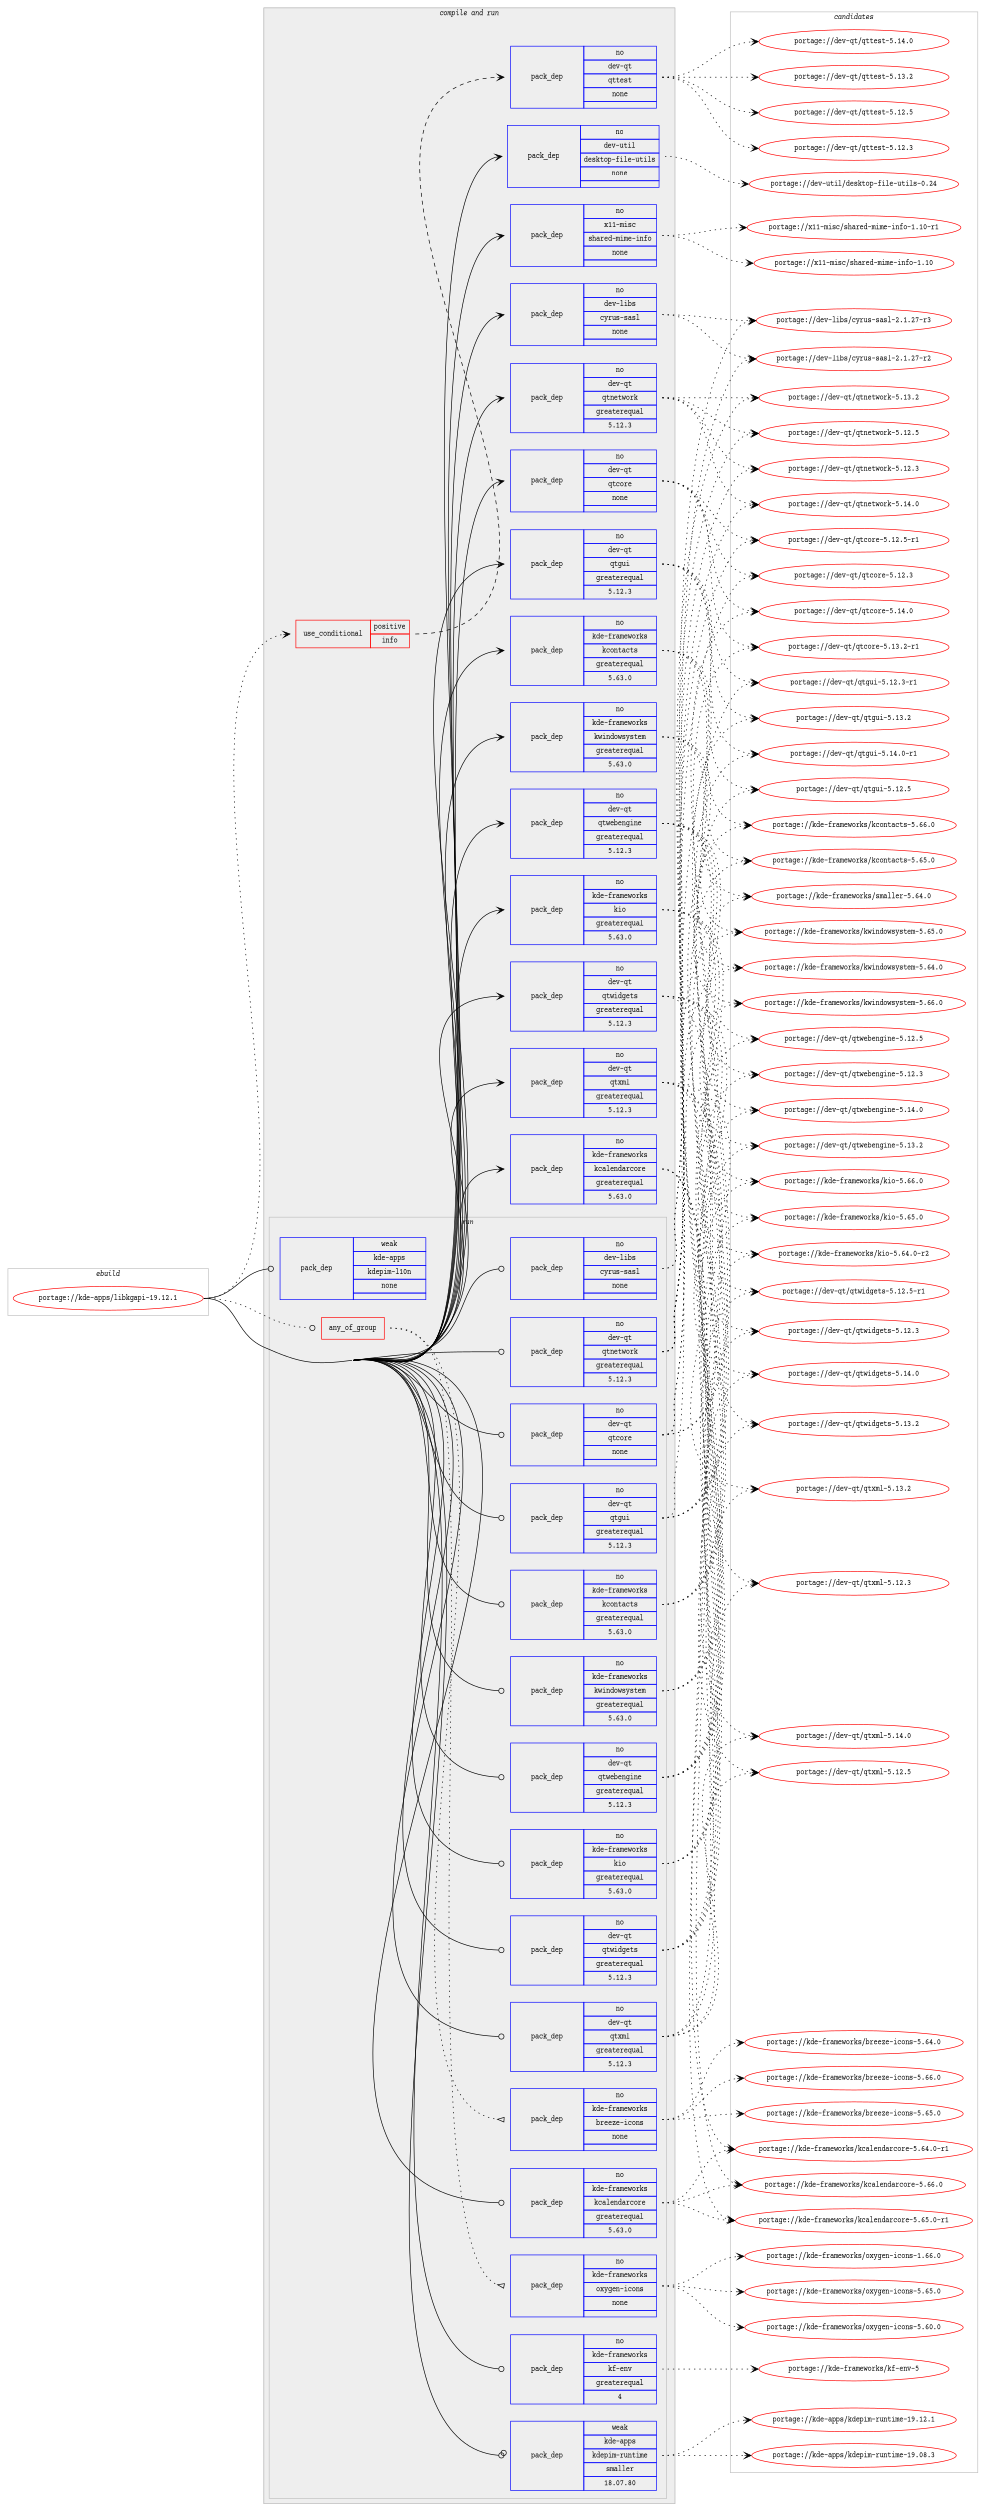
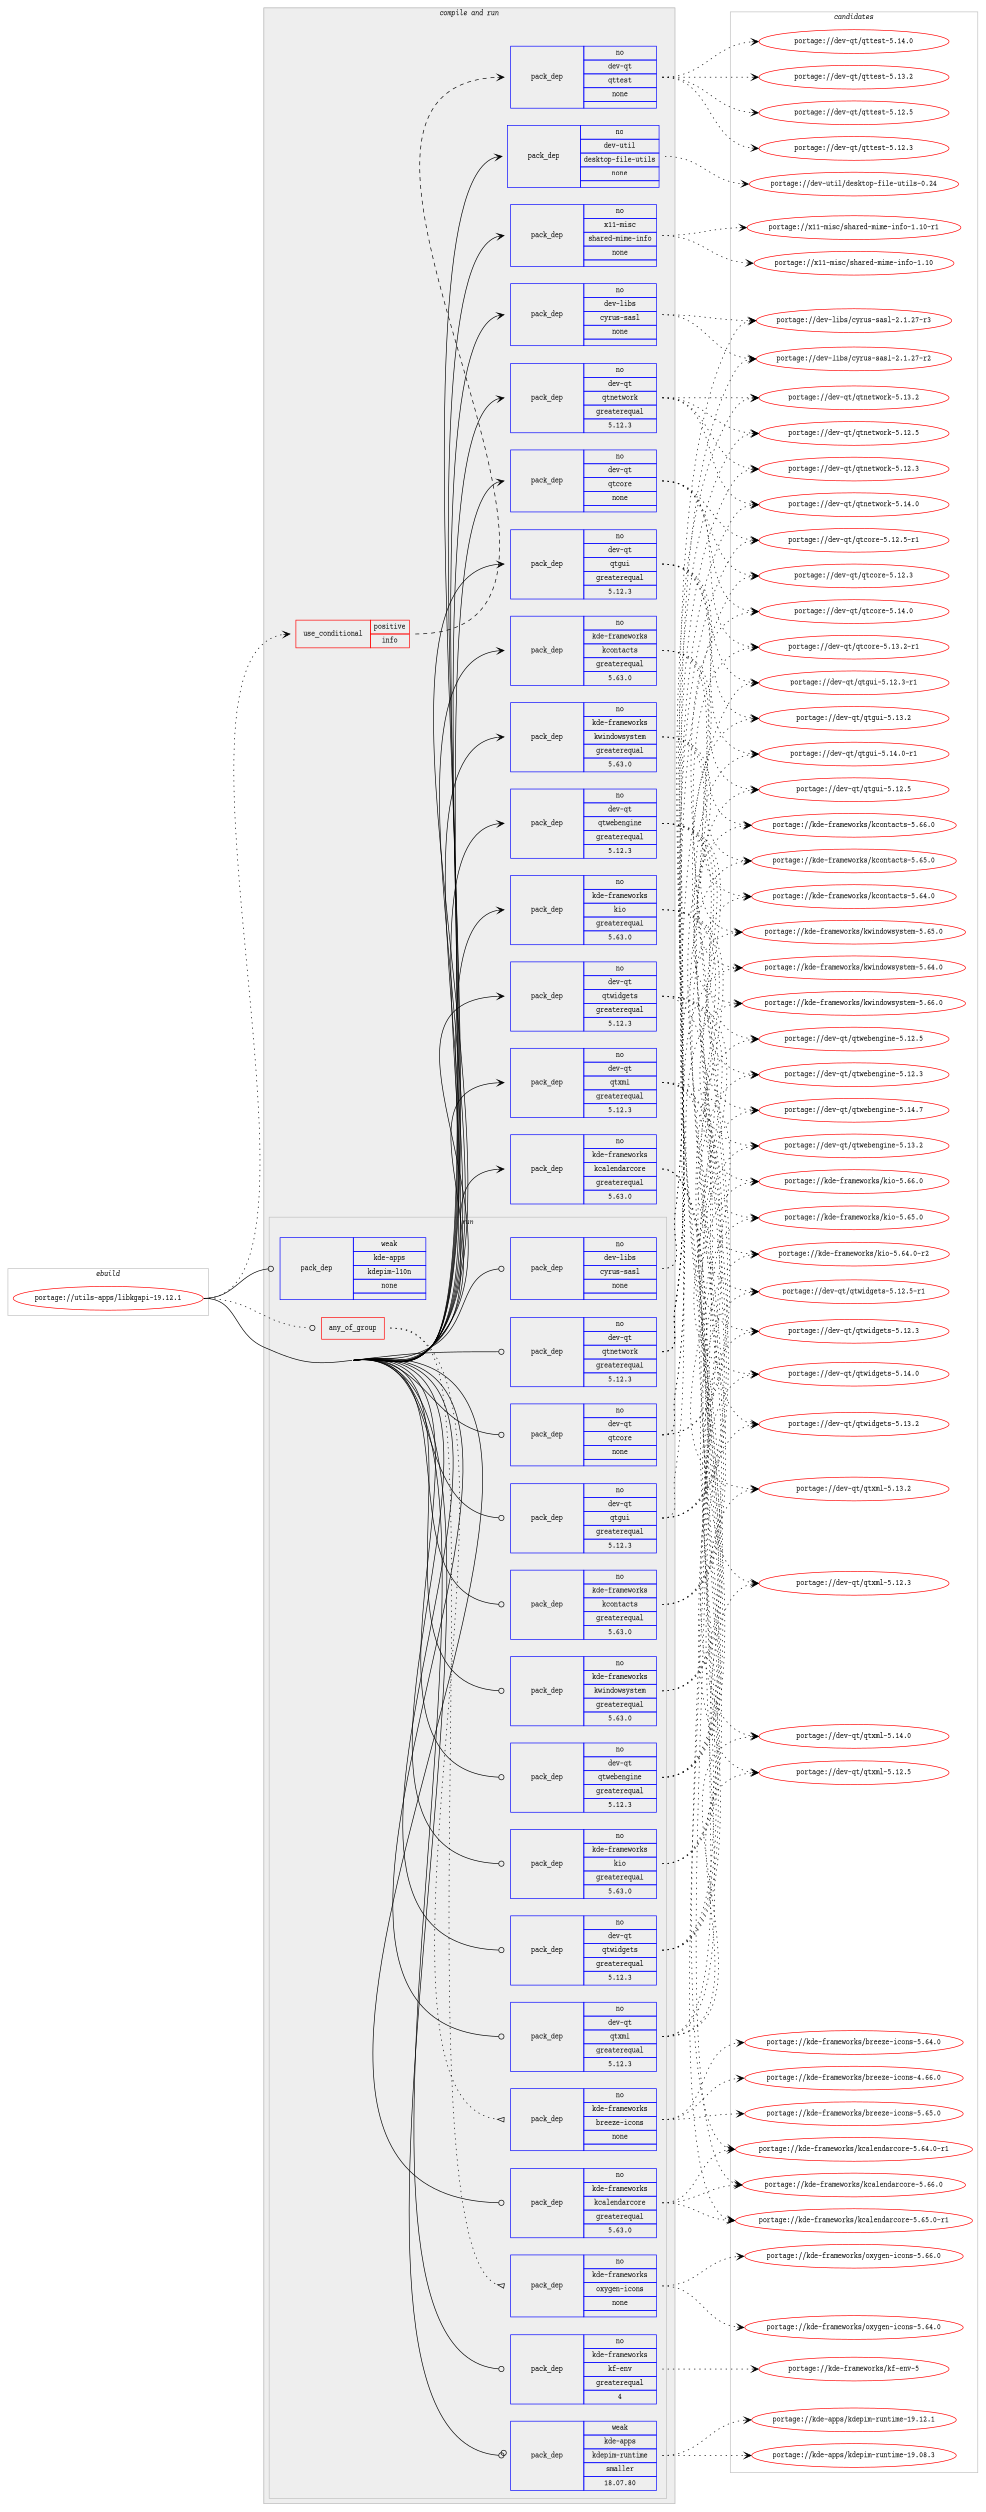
(854, 897) -> (854, 897)
(854, 1110) -> (854, 1110)
(108, 1298) -> (108, 1298)
(854, 2078) -> (854, 2078)
(854, 2256) -> (854, 2256)
(854, 2292) -> none
(854, 2328) -> (854, 2328)
